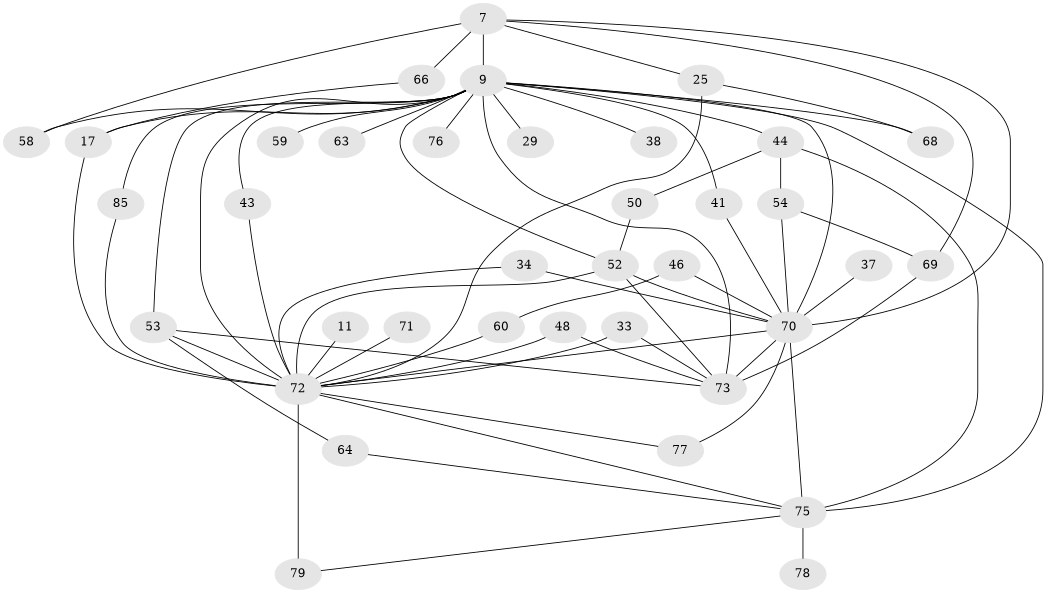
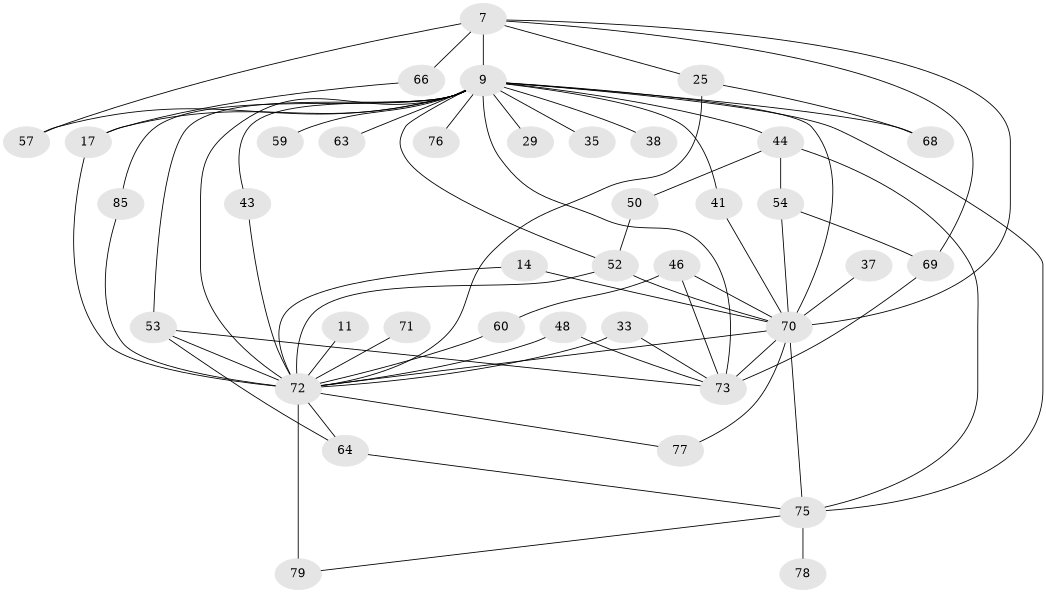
(27, 142) -> (27, 142)
none -> (592, 142)
(524, 266) -> (524, 266)
(669, 327) -> (700, 327)
(551, 451) -> (322, 420)
